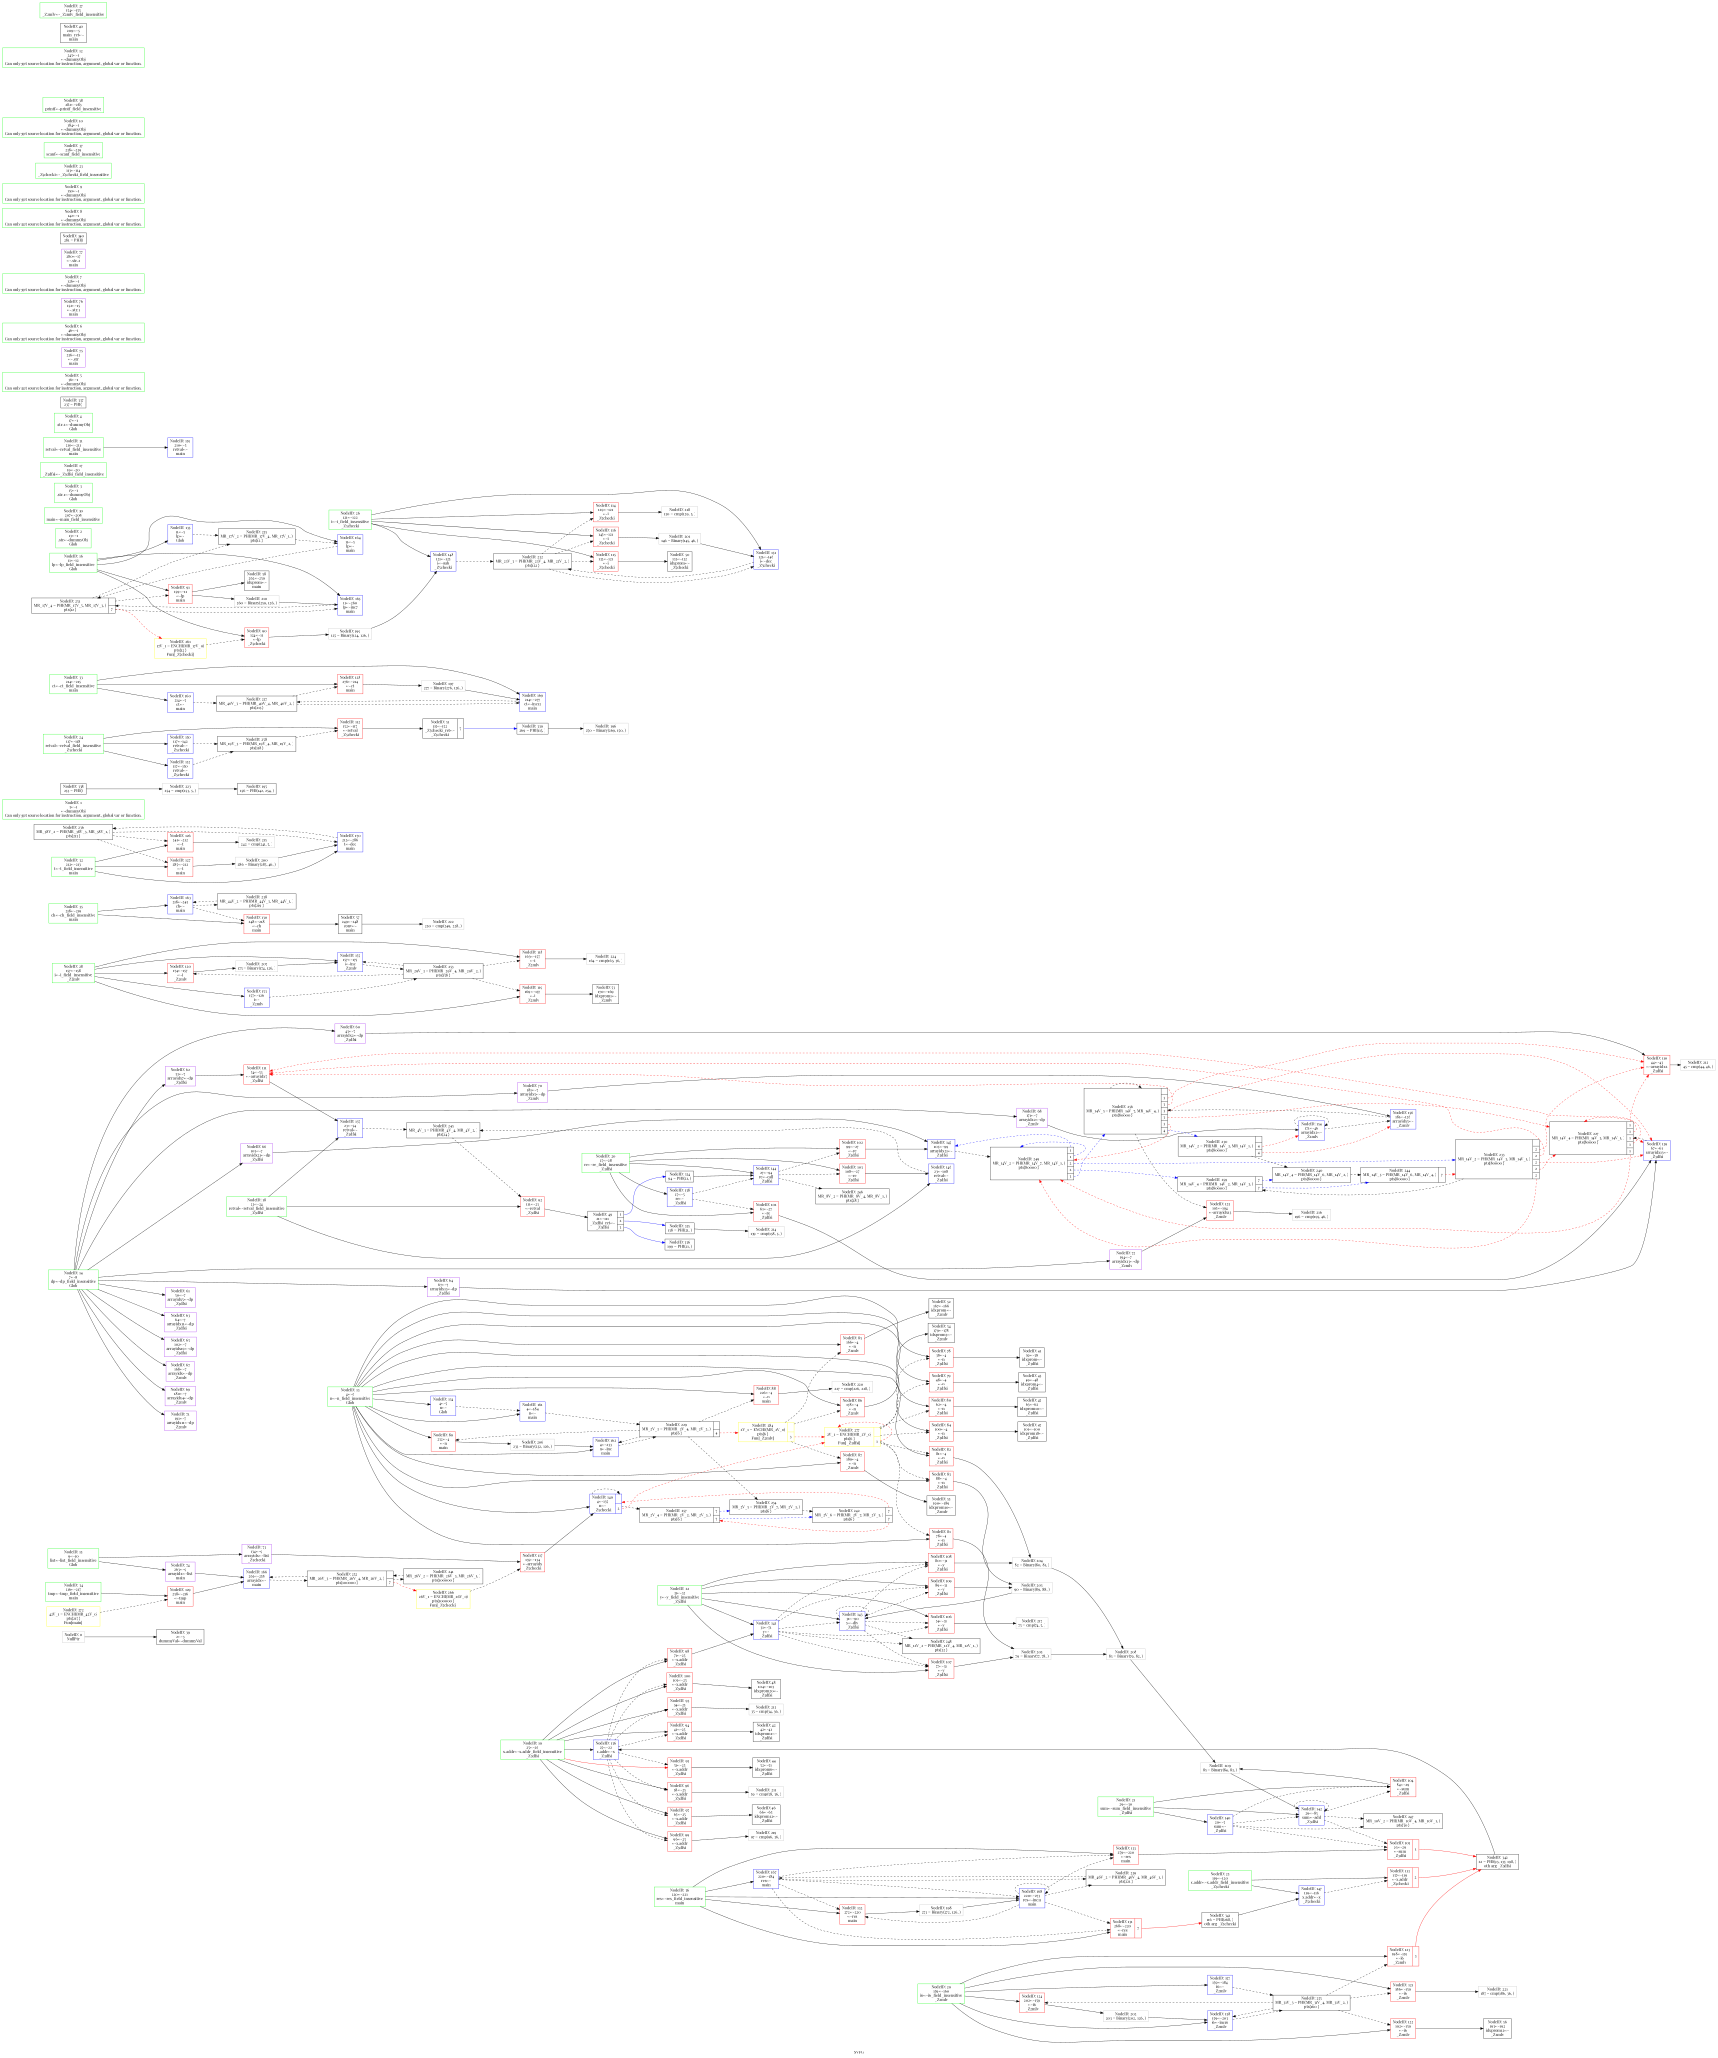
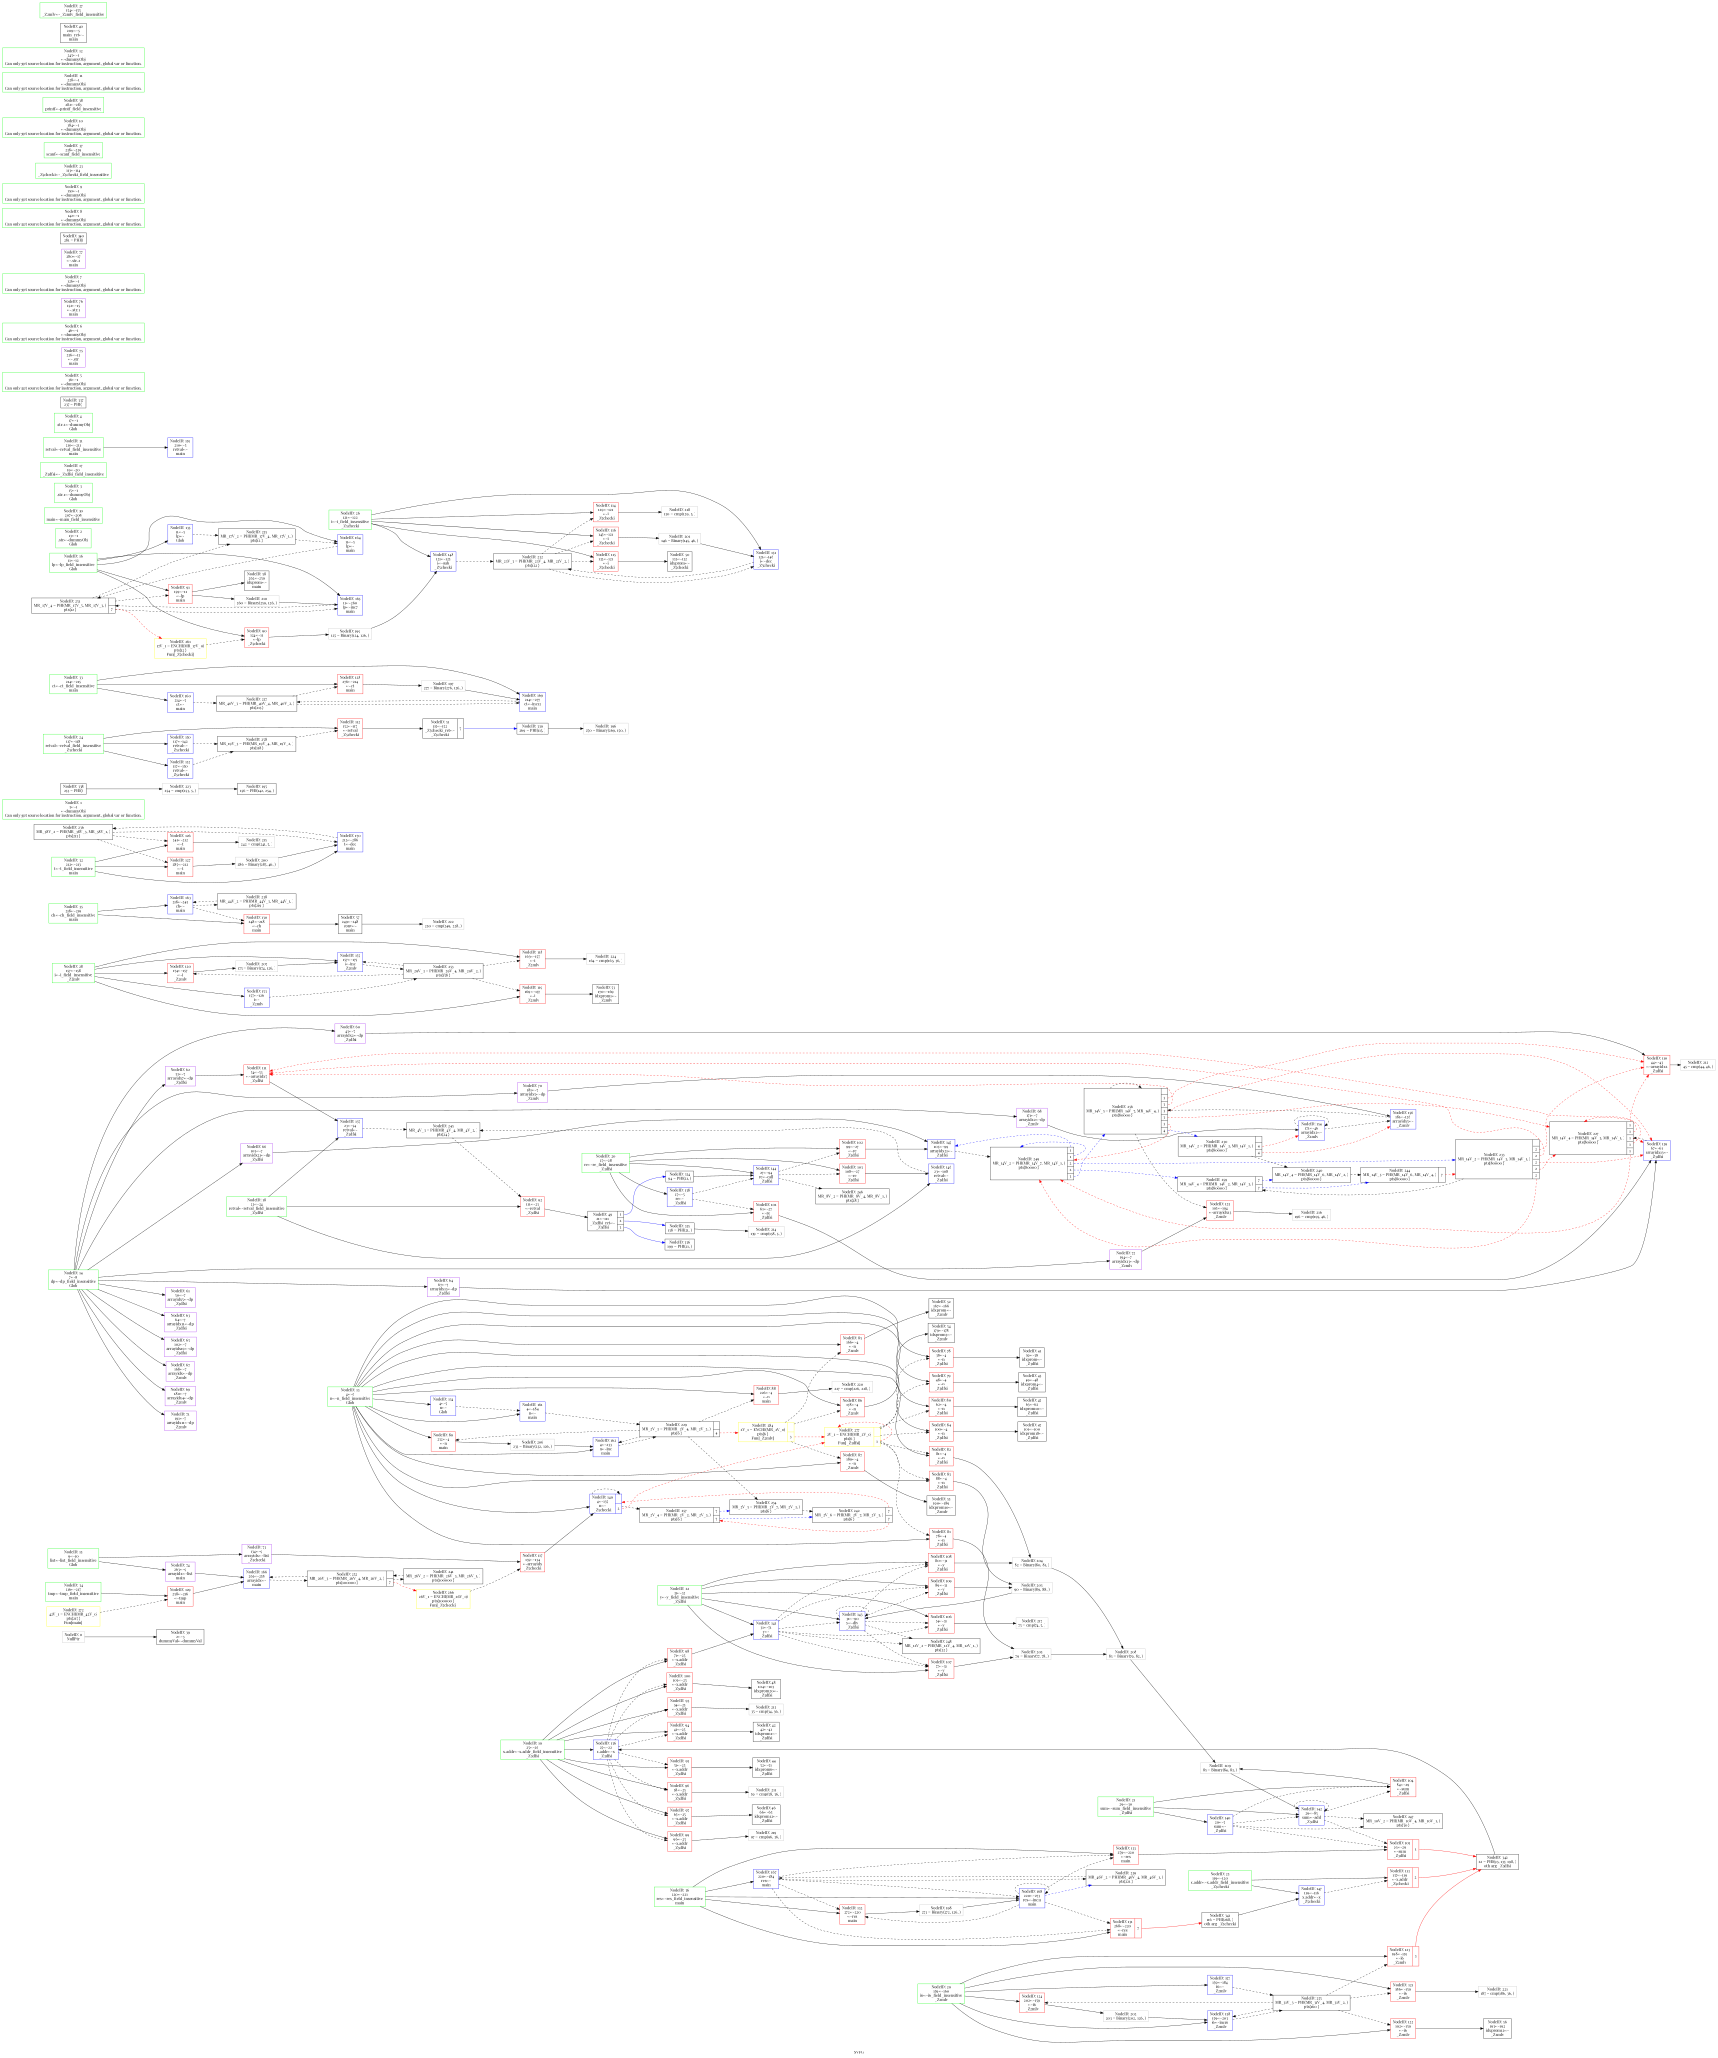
none -> (73, 82)
(614, 1766) -> (614, 1766)
(1067, 1891) -> (1067, 1891)
